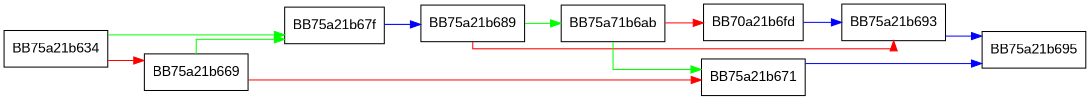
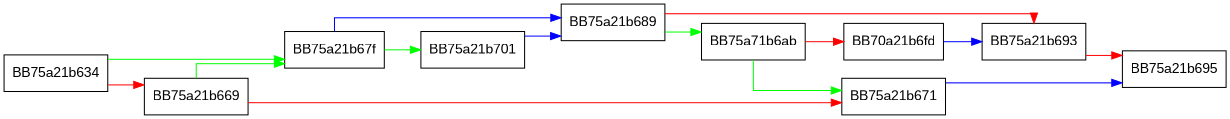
(959, 36) -> (1099, 55)
none -> (473, 50)
